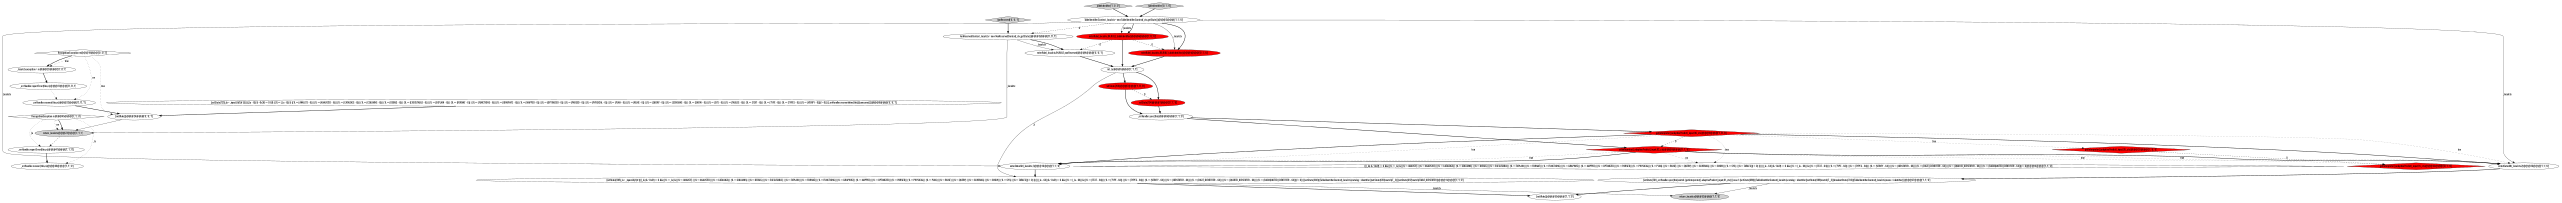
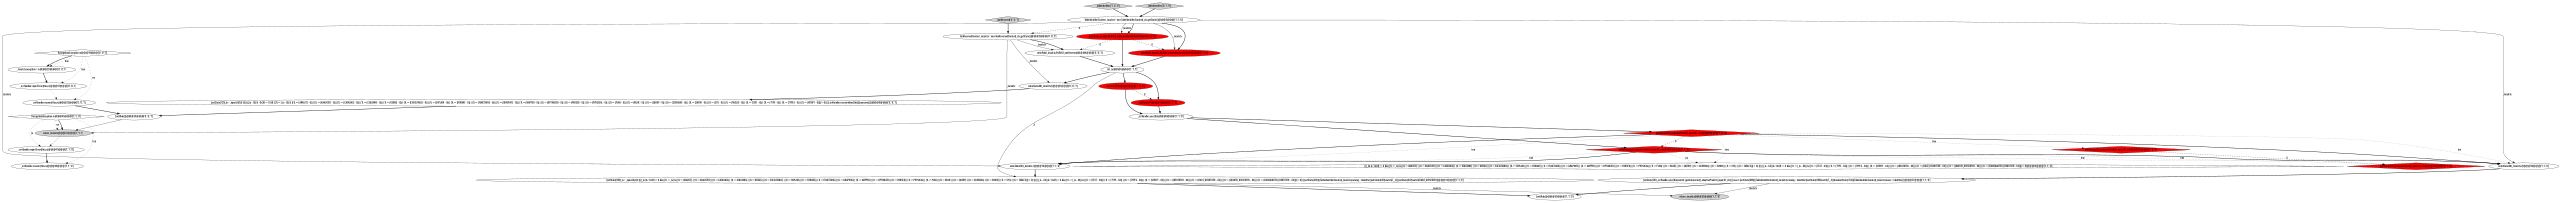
(101, 85) -> (78, 73)
none -> (1053, 86)
(95, 141) -> (95, 141)
